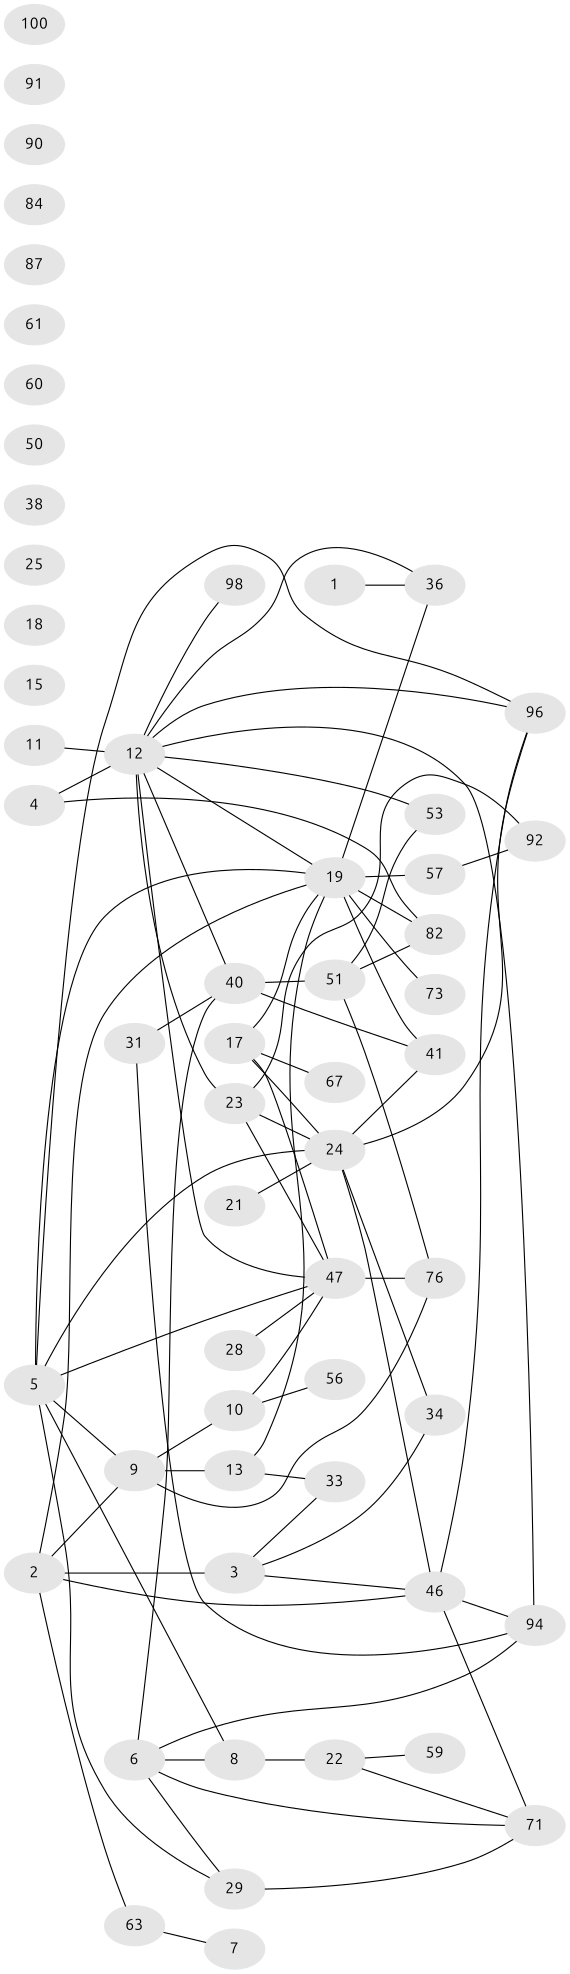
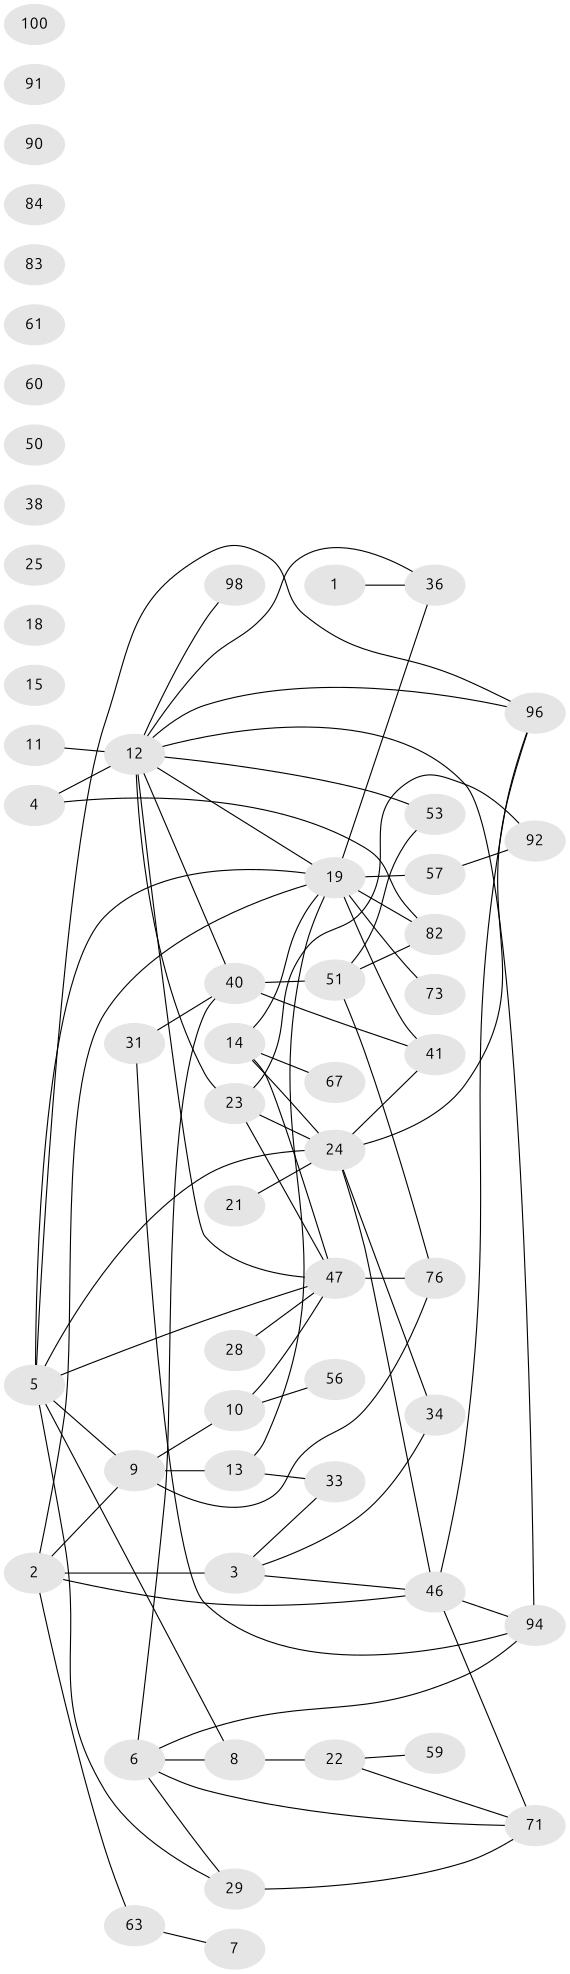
(34, 265) -> (34, 265)
(235, 1044) -> (235, 1044)
